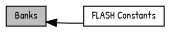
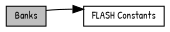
(70, 23) -> (59, 9)
